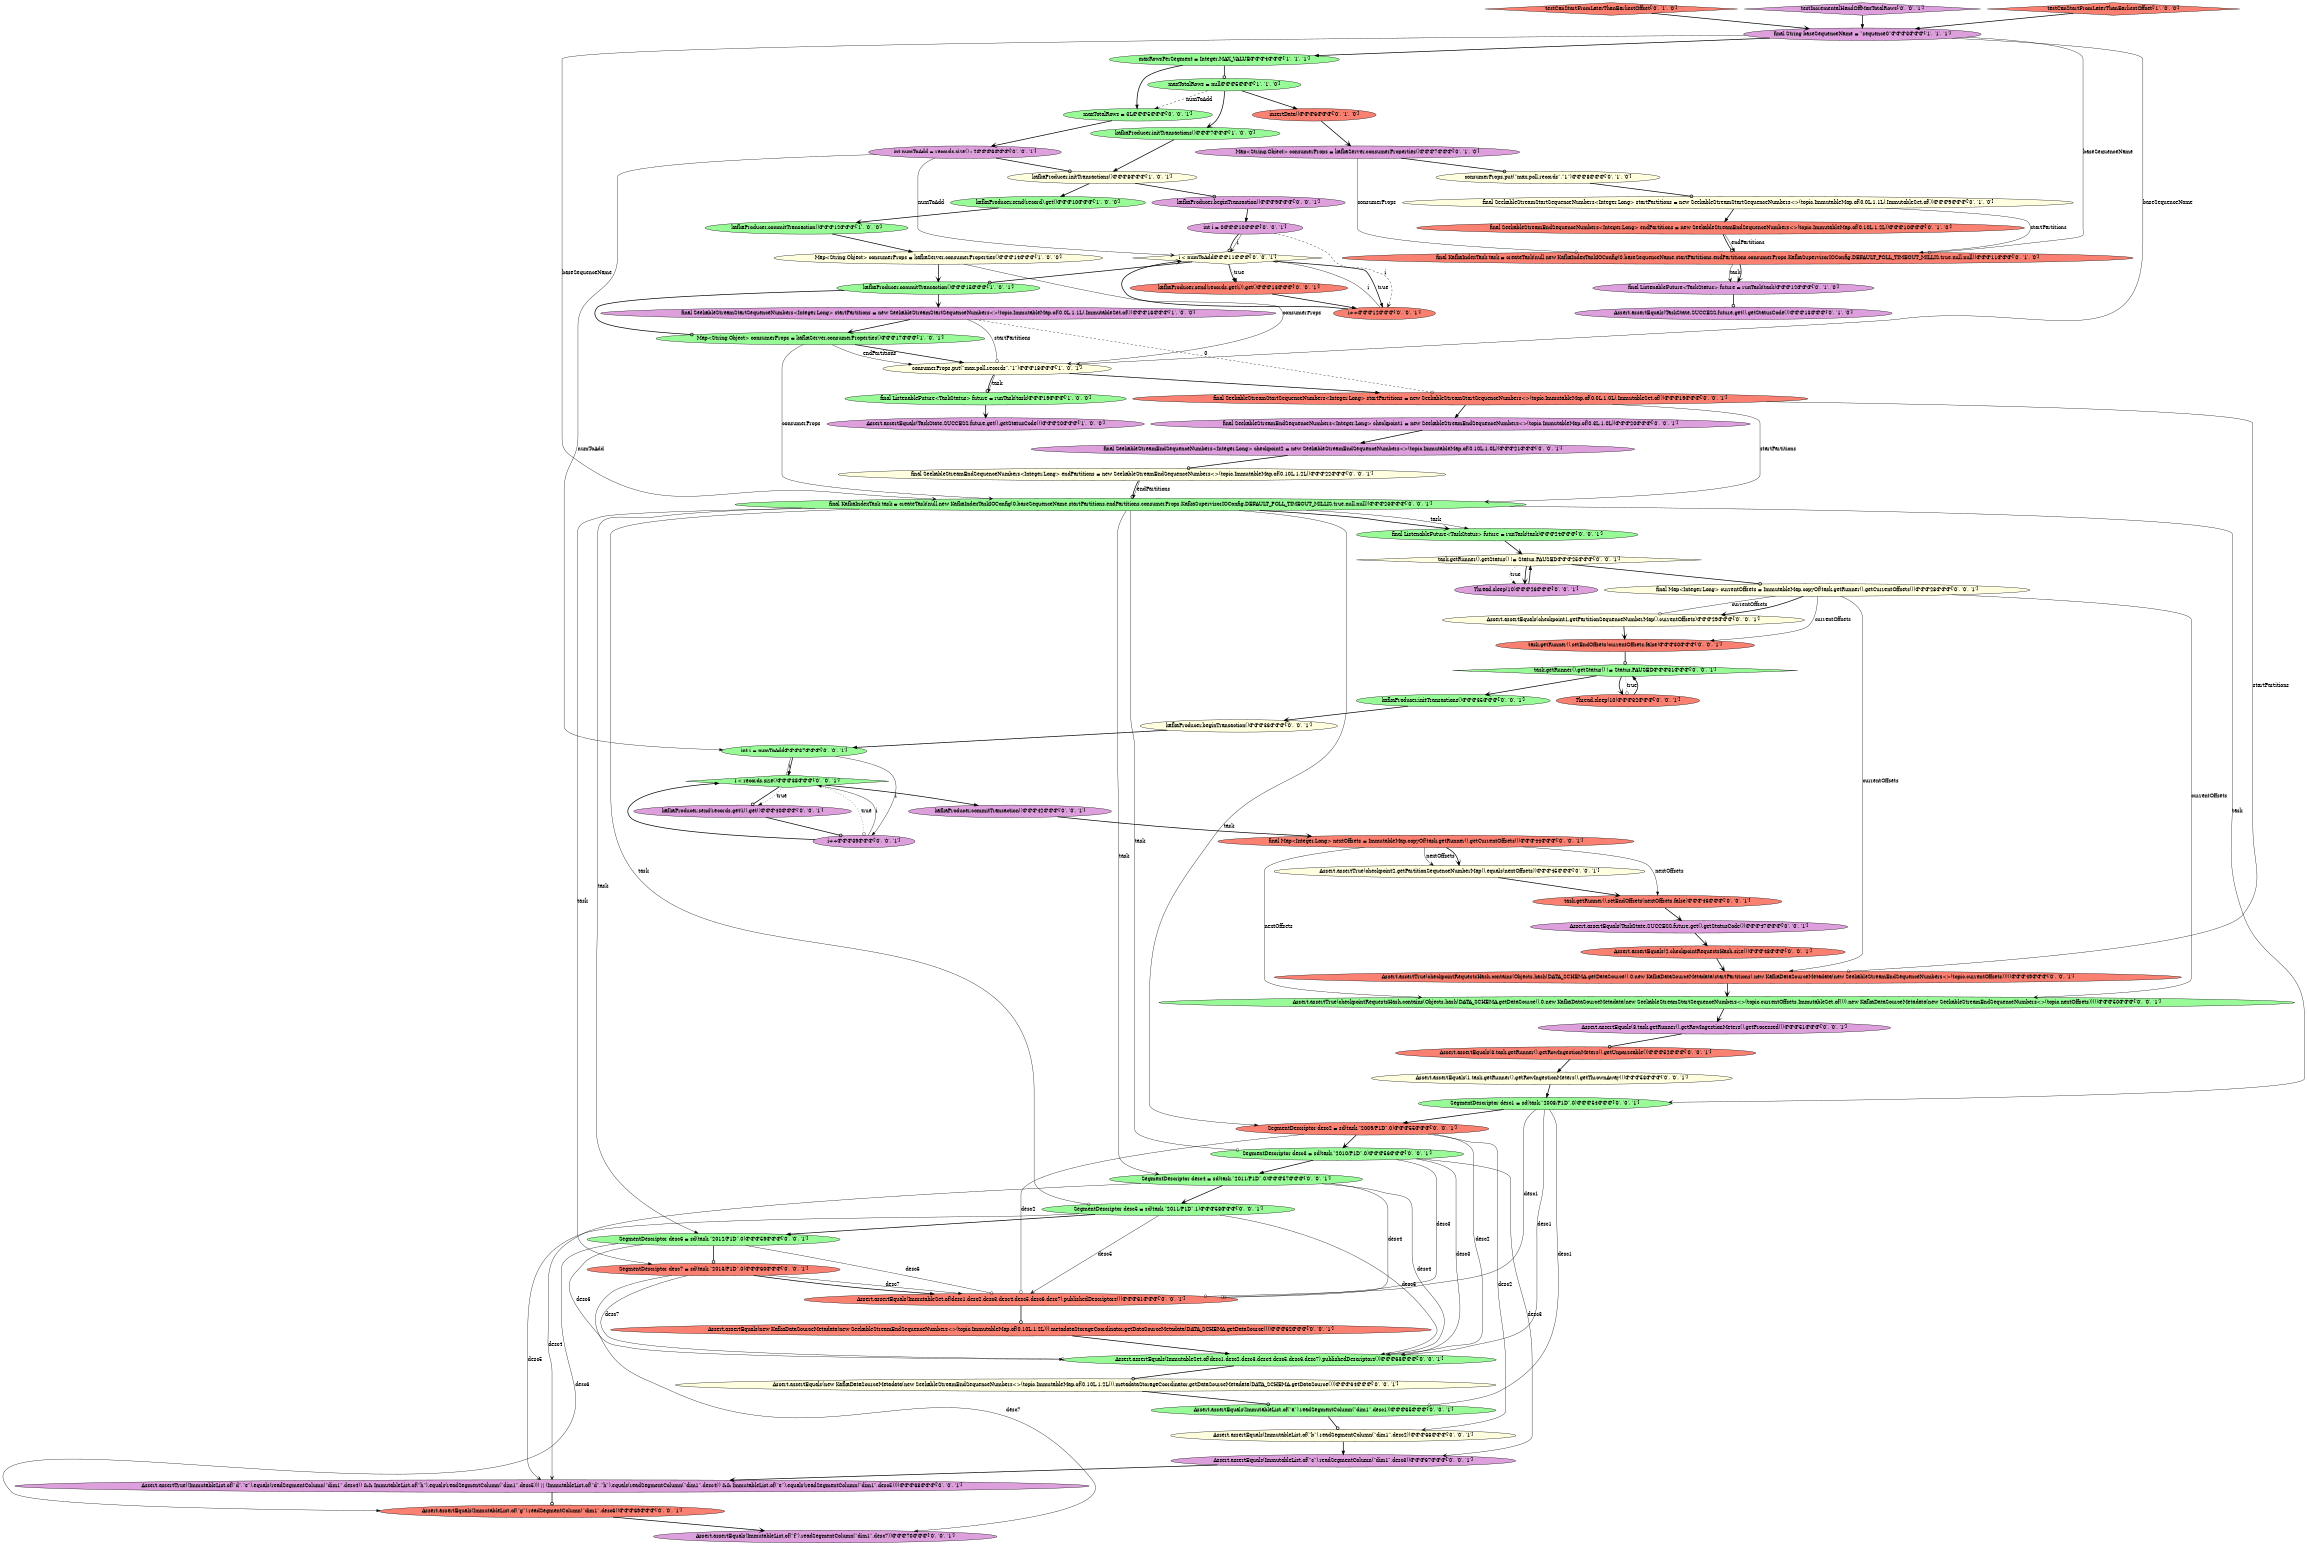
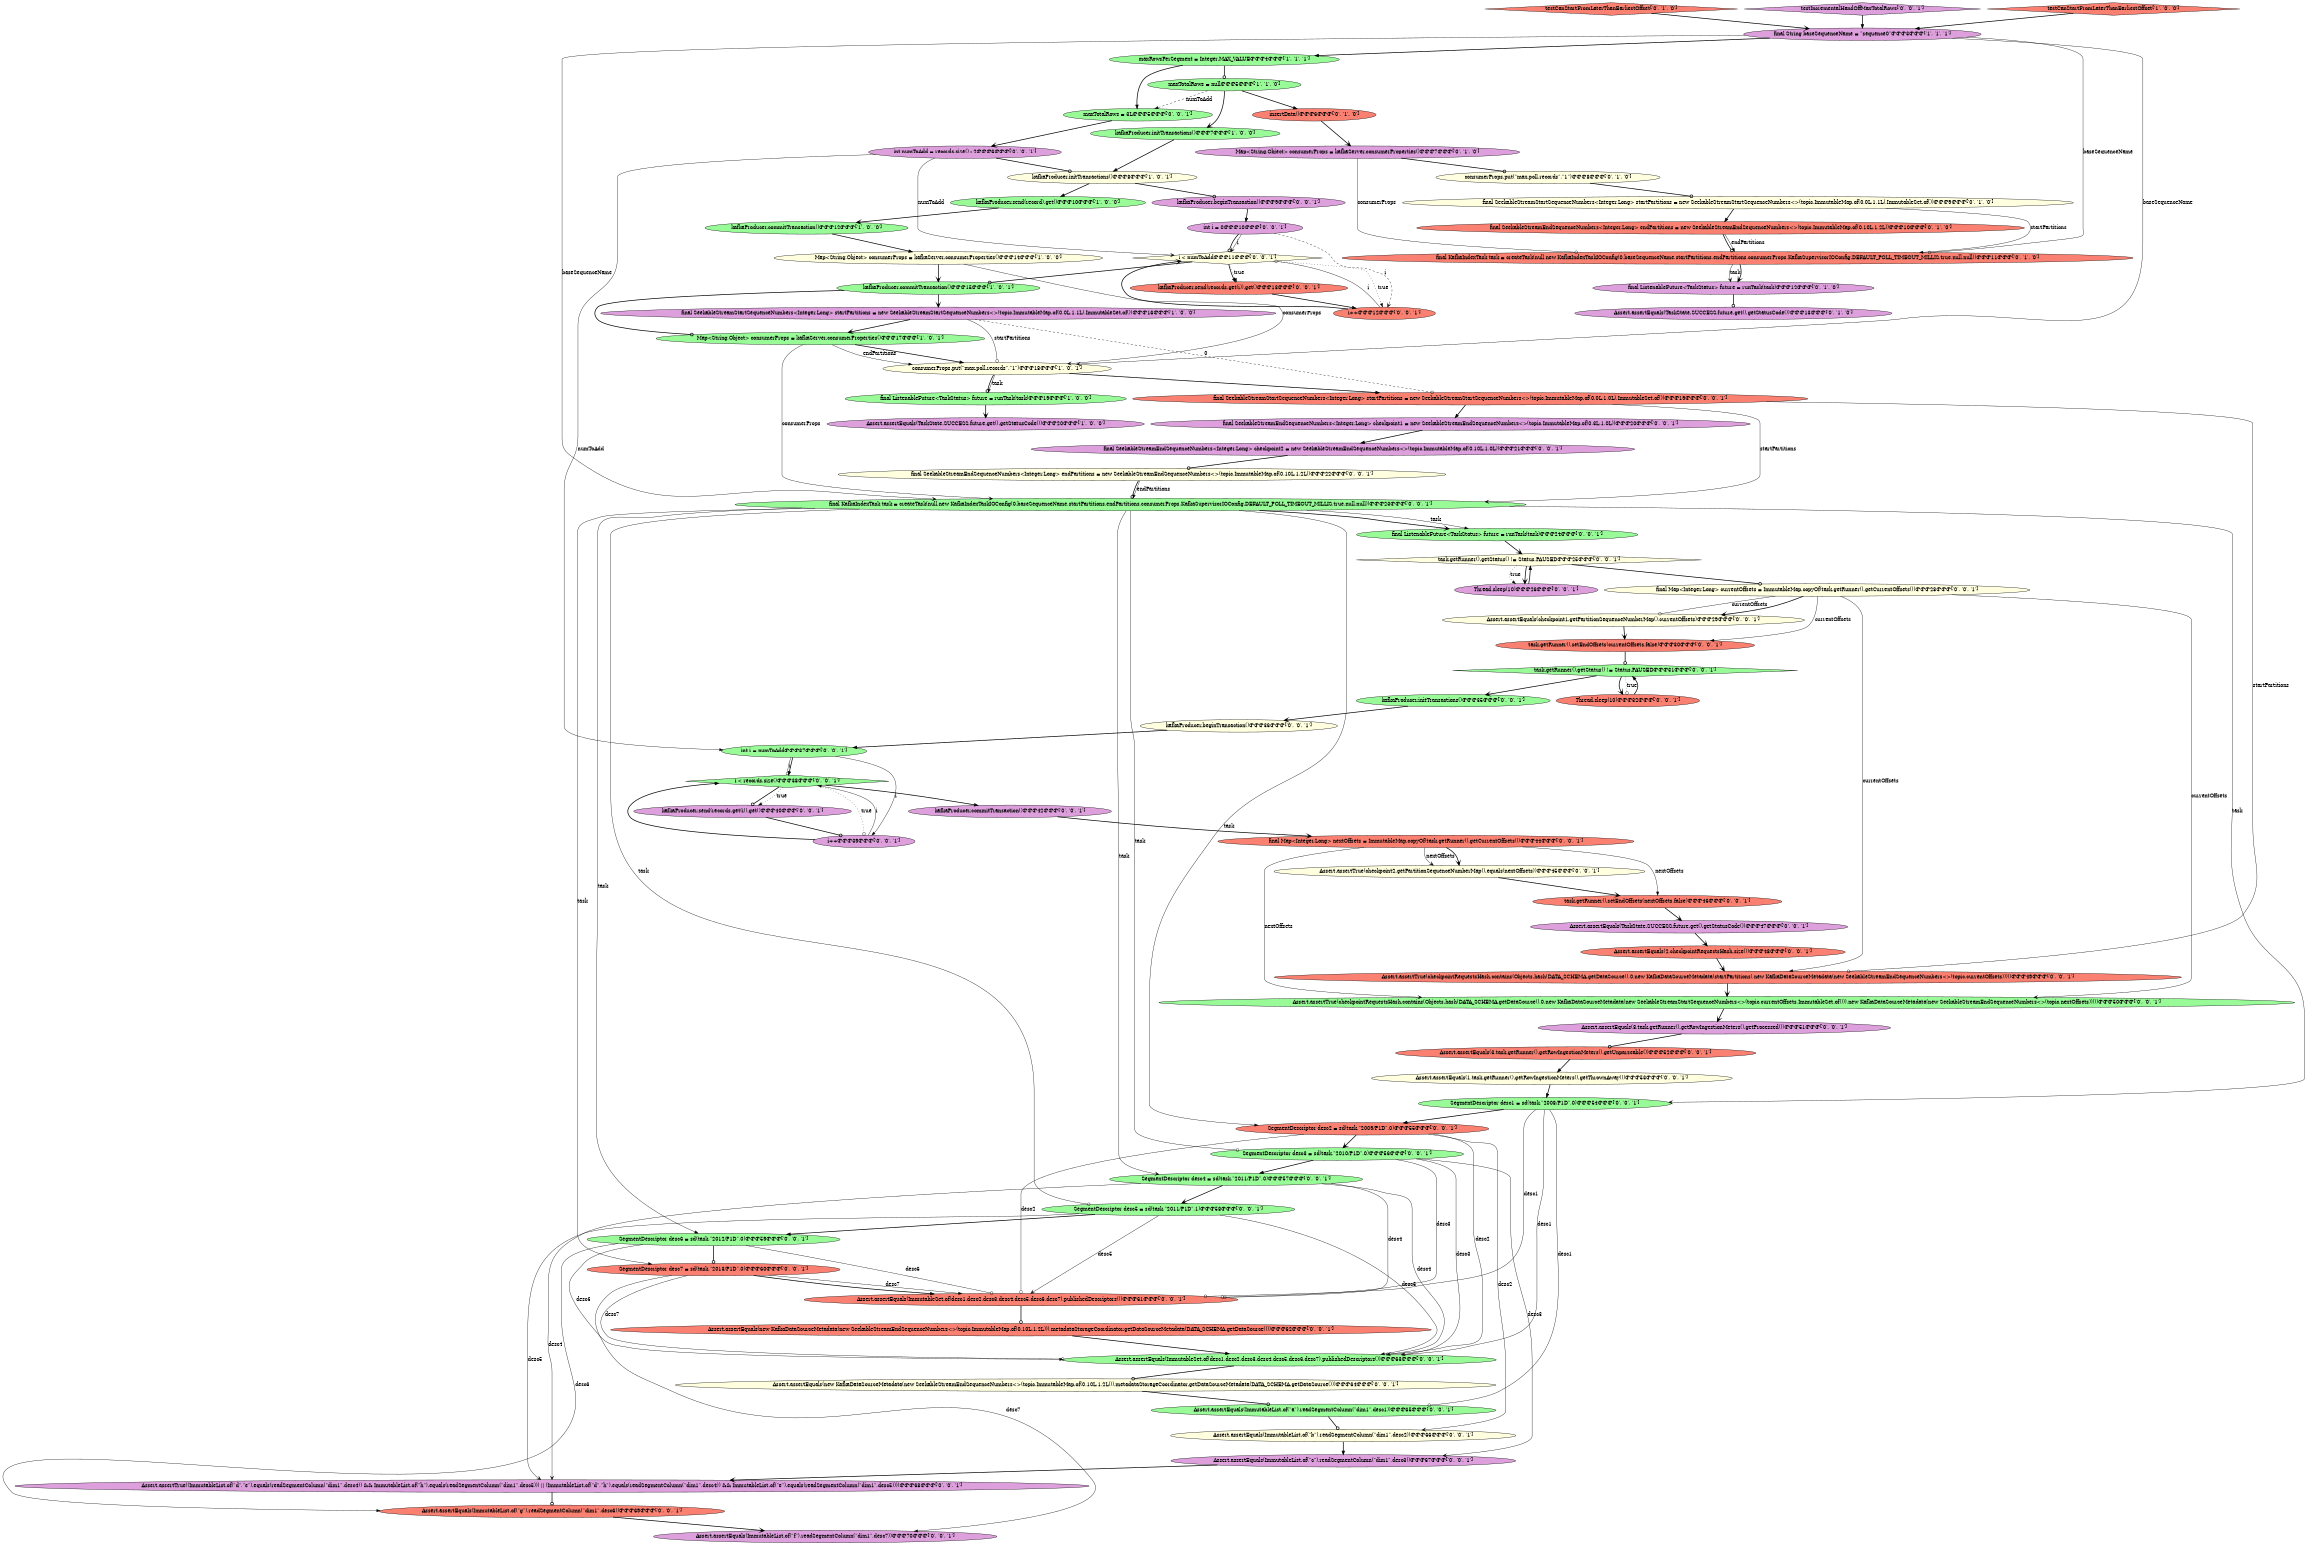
(1338, 266) -> (1338, 266)
